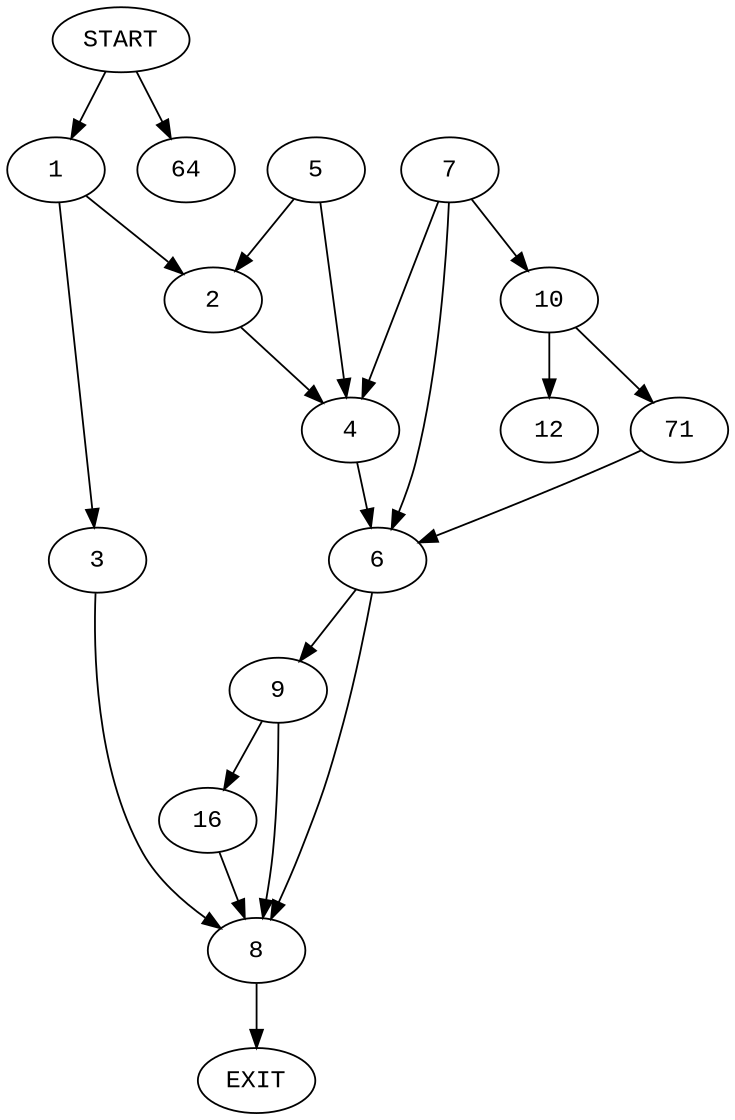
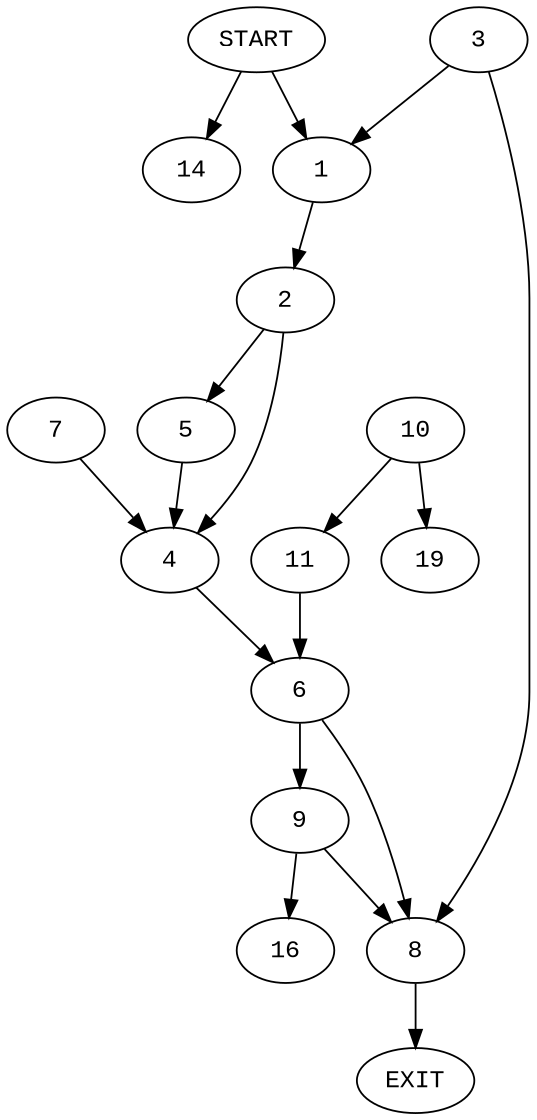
(186, 170) -> (192, 170)
(271, 228) -> (241, 358)
(494, 228) -> none
(76, 356) -> (408, 99)
(435, 359) -> none
(549, 430) -> (430, 560)
(679, 430) -> (300, 560)
(229, 877) -> none
